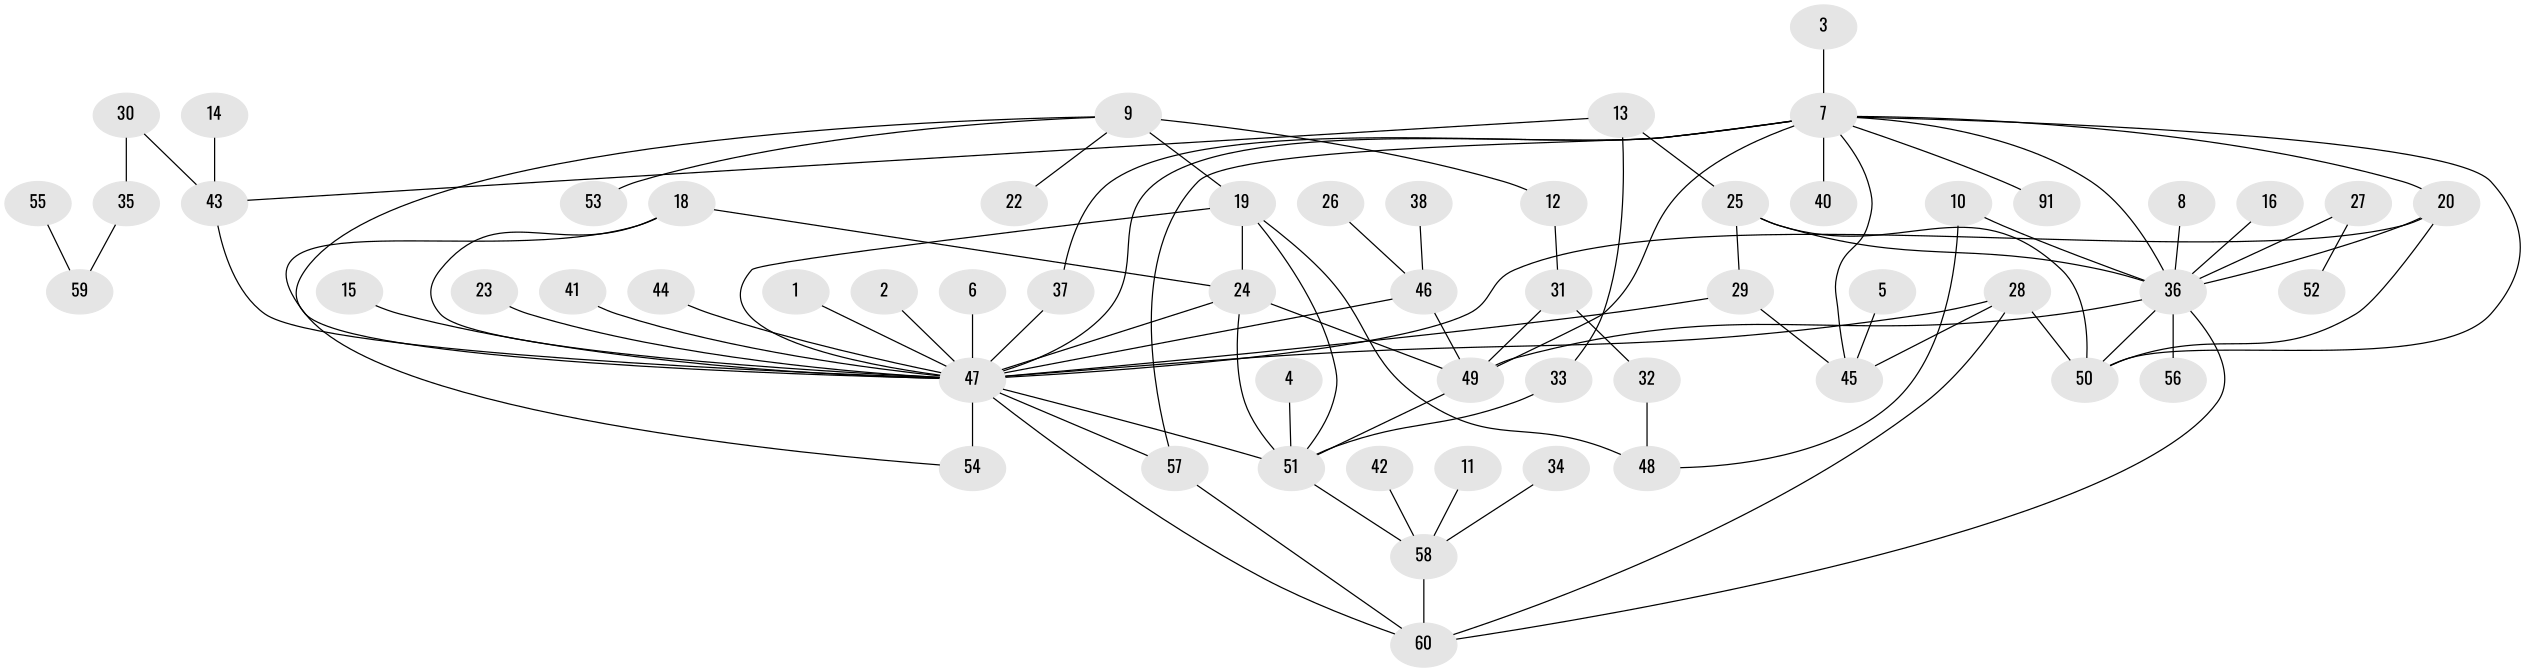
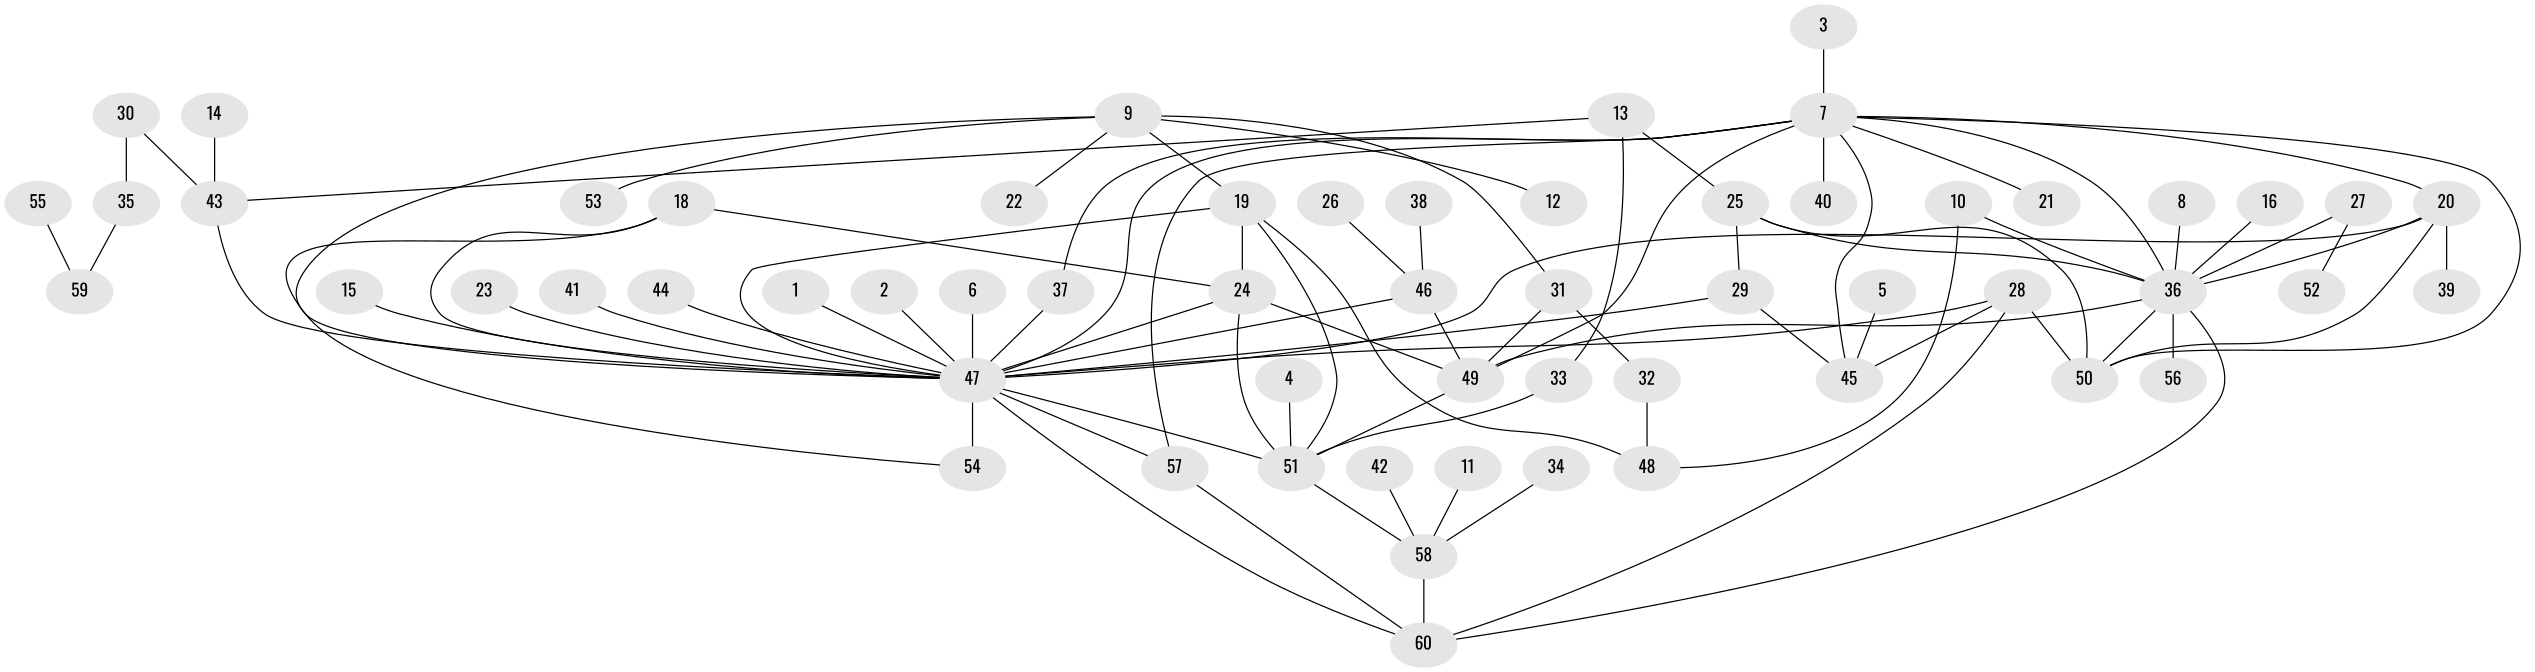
(2047, 204) -> (2047, 204)
(1556, 248) -> (1302, 128)
none -> (2447, 292)
